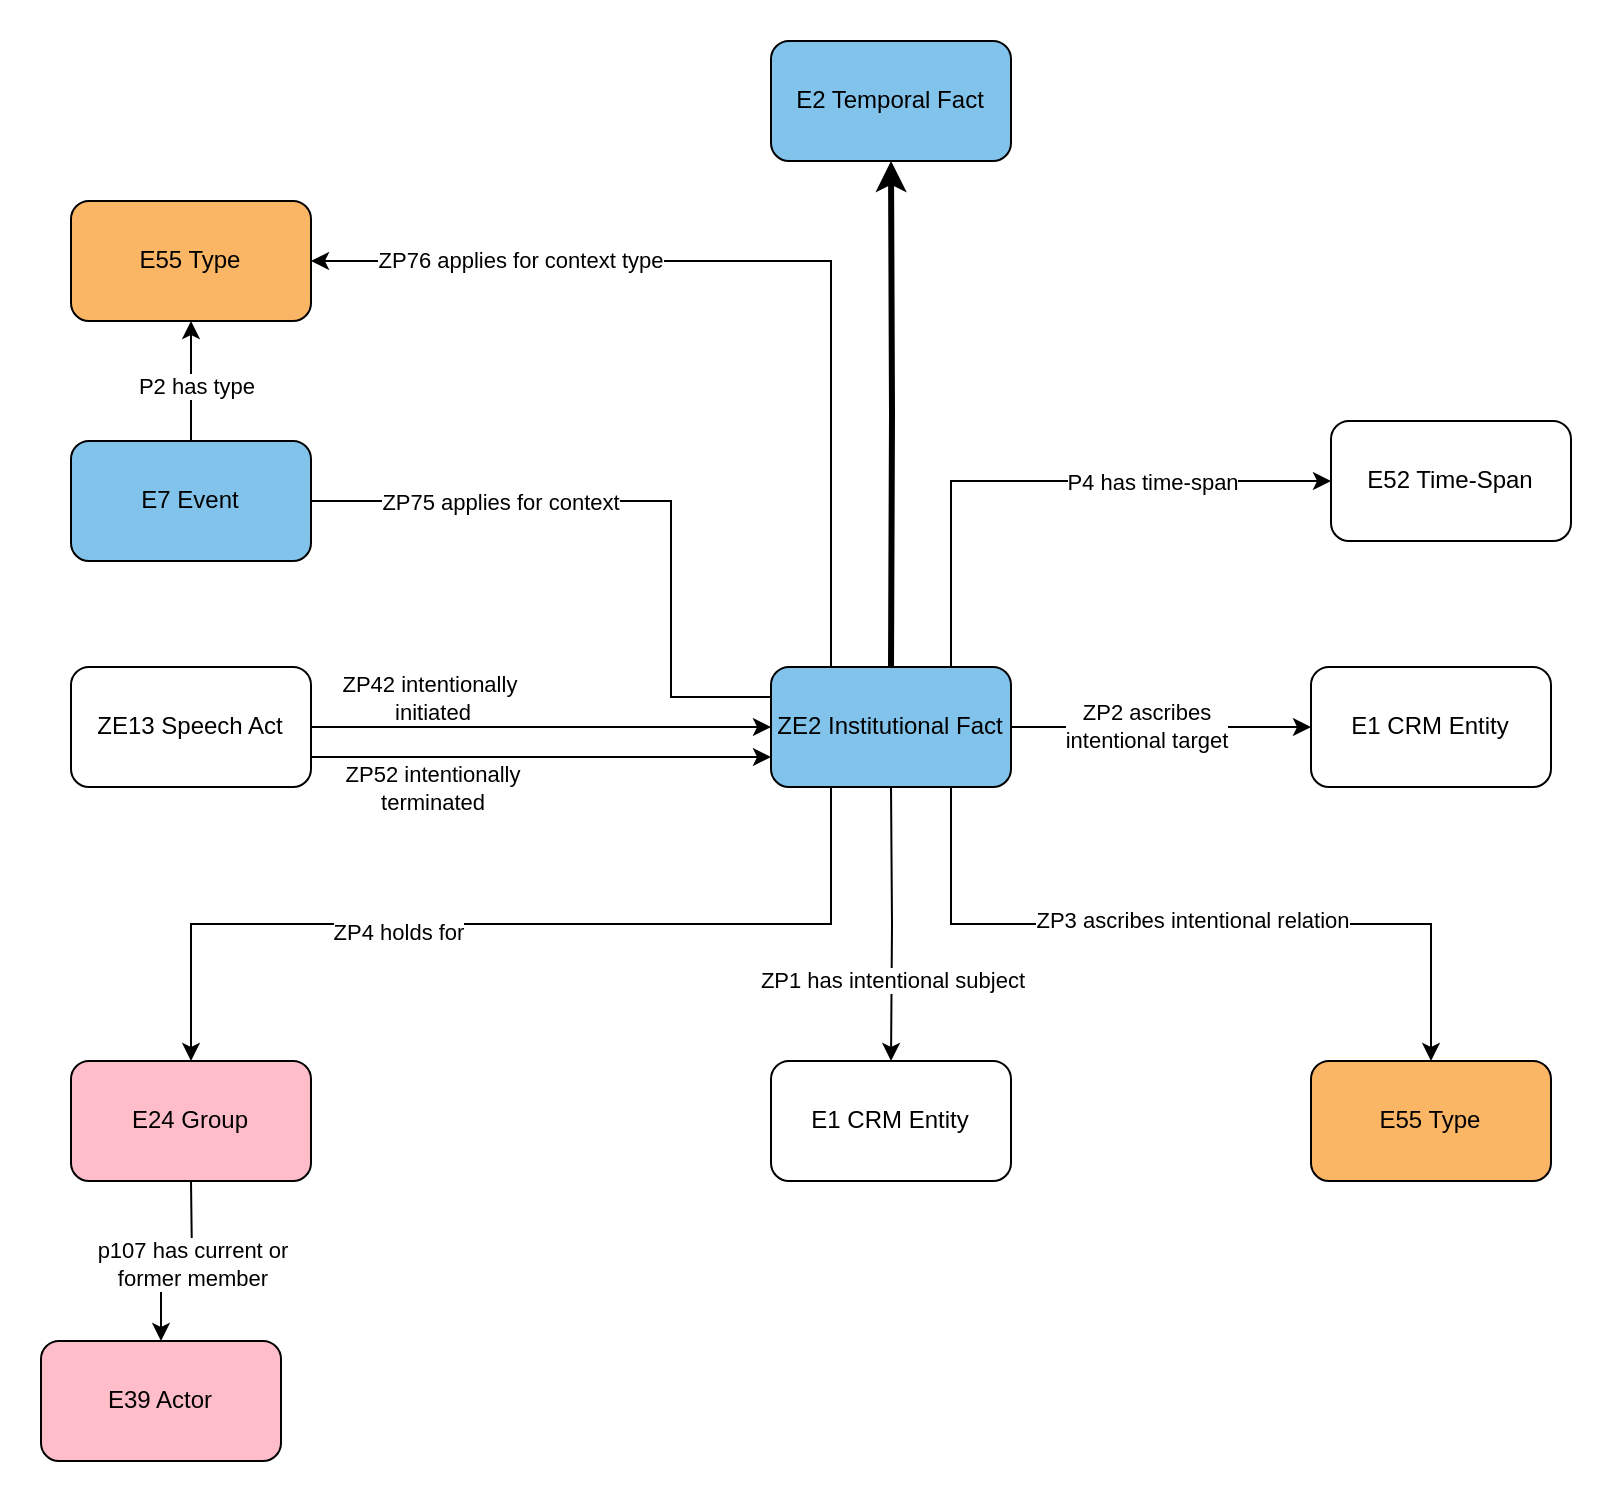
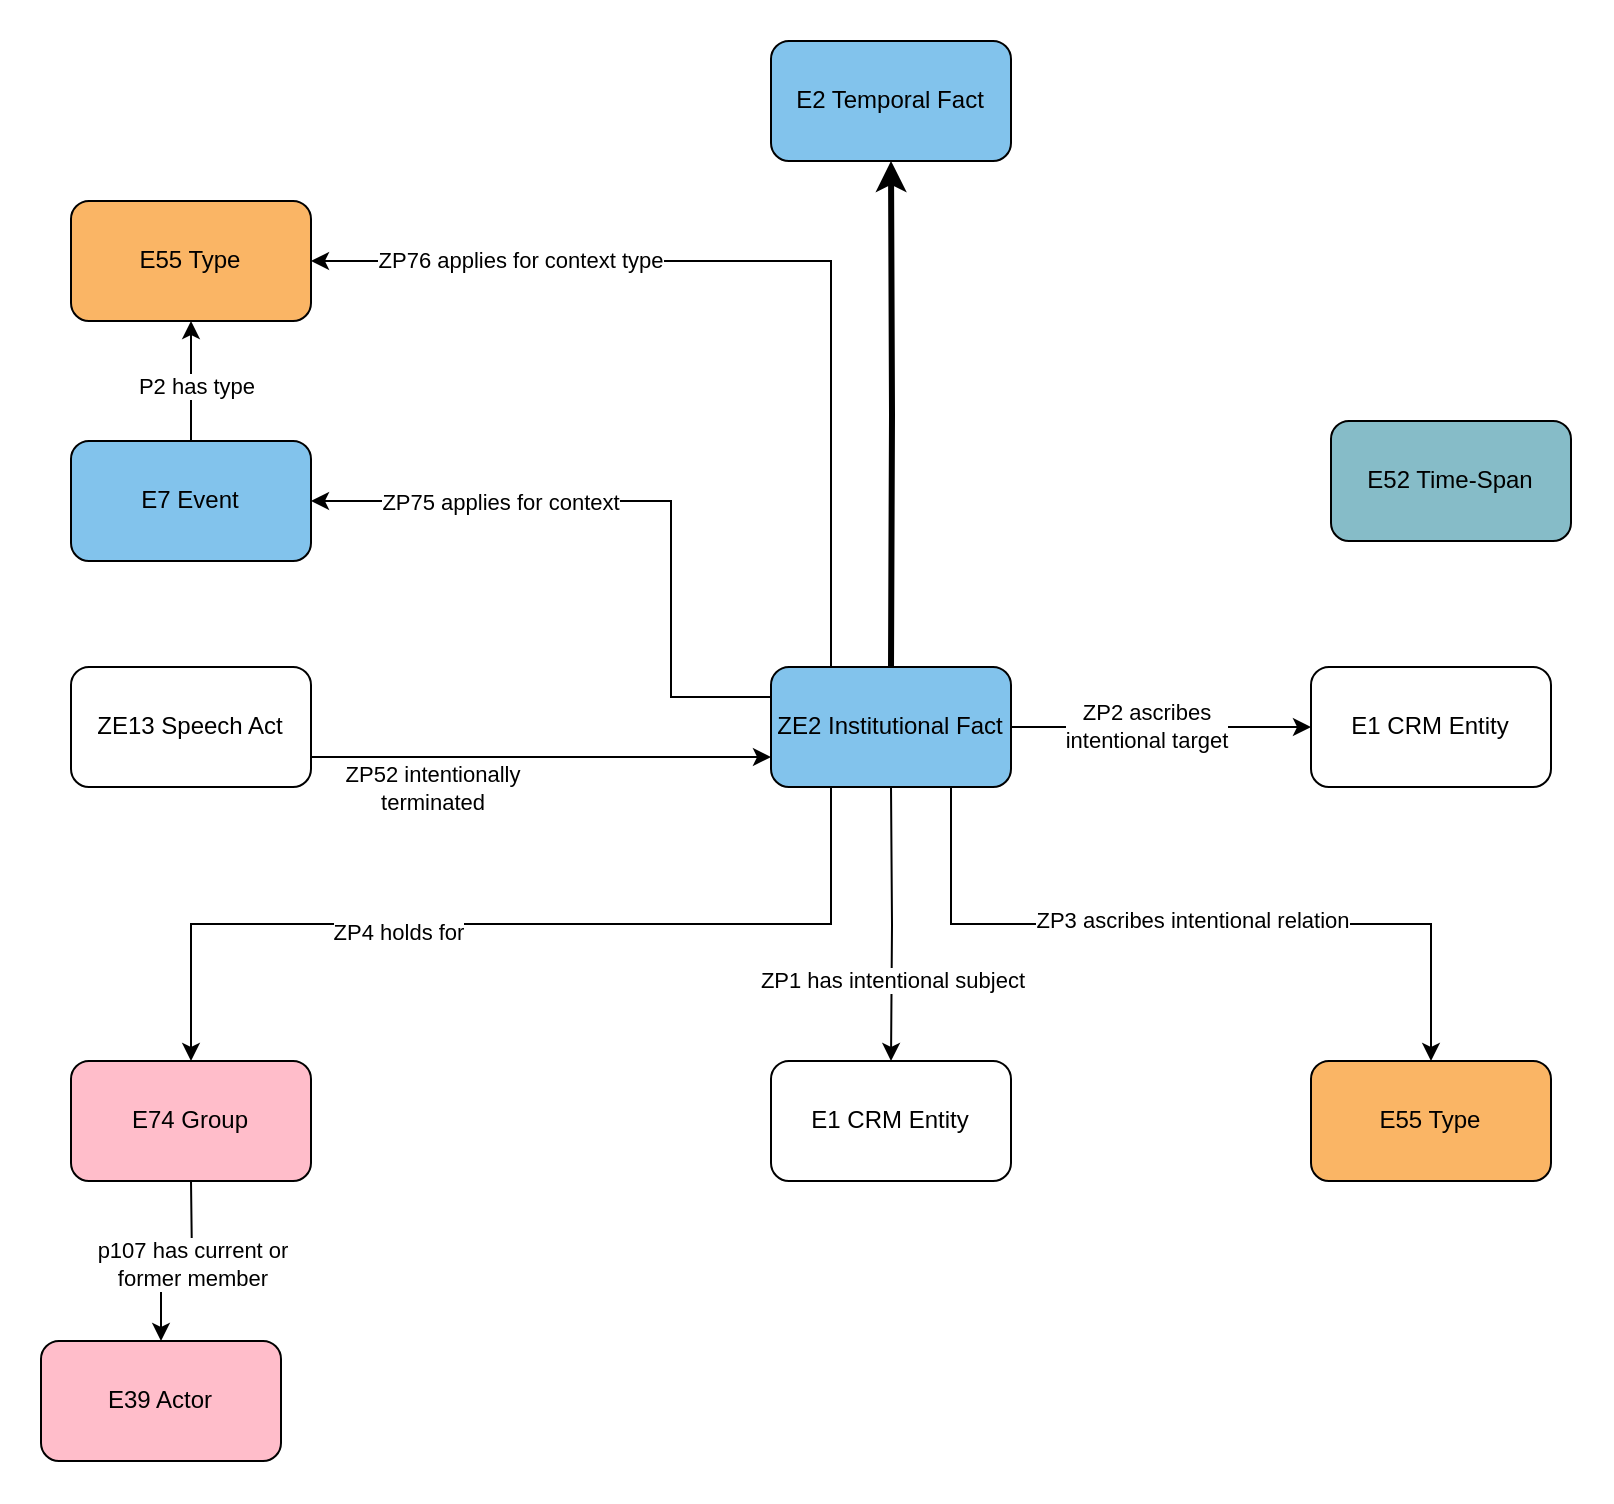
(1451, 481) -> (1451, 481)
(320, 501) -> (326, 501)
(951, 504) -> none
(534, 727) -> none
(191, 1121) -> (191, 1121)
